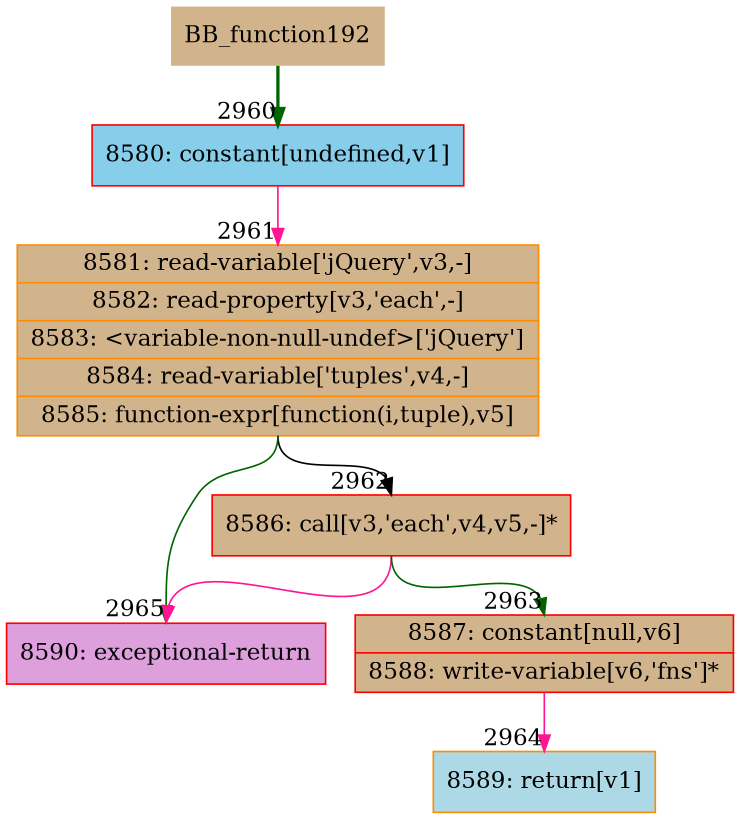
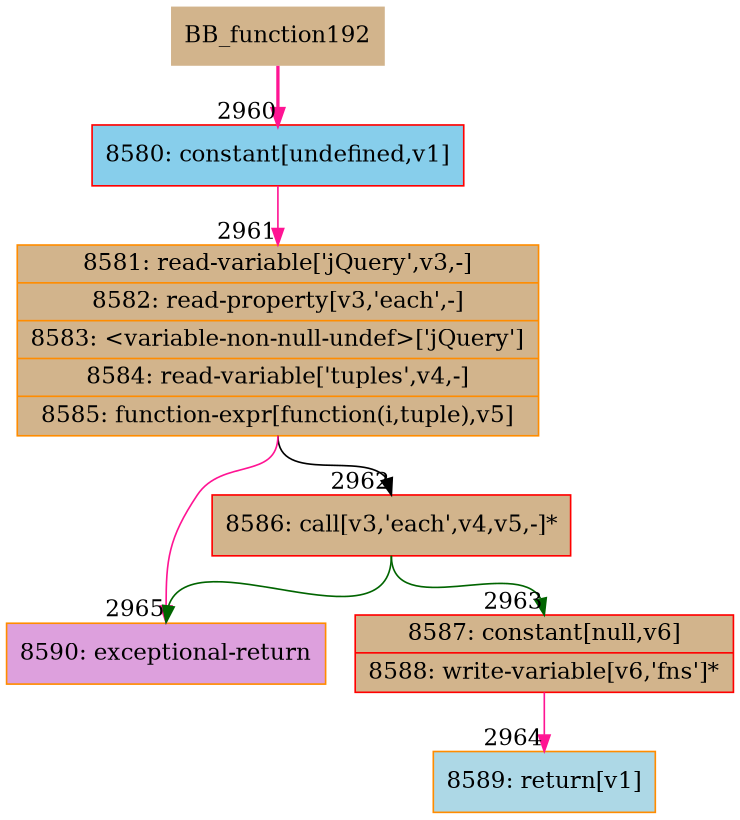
(278, 87) -> (278, 87)
(195, 499) -> (195, 499)
(287, 590) -> (287, 590)
(166, 654) -> (166, 654)
